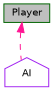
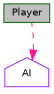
(20, 46) -> (33, 36)
